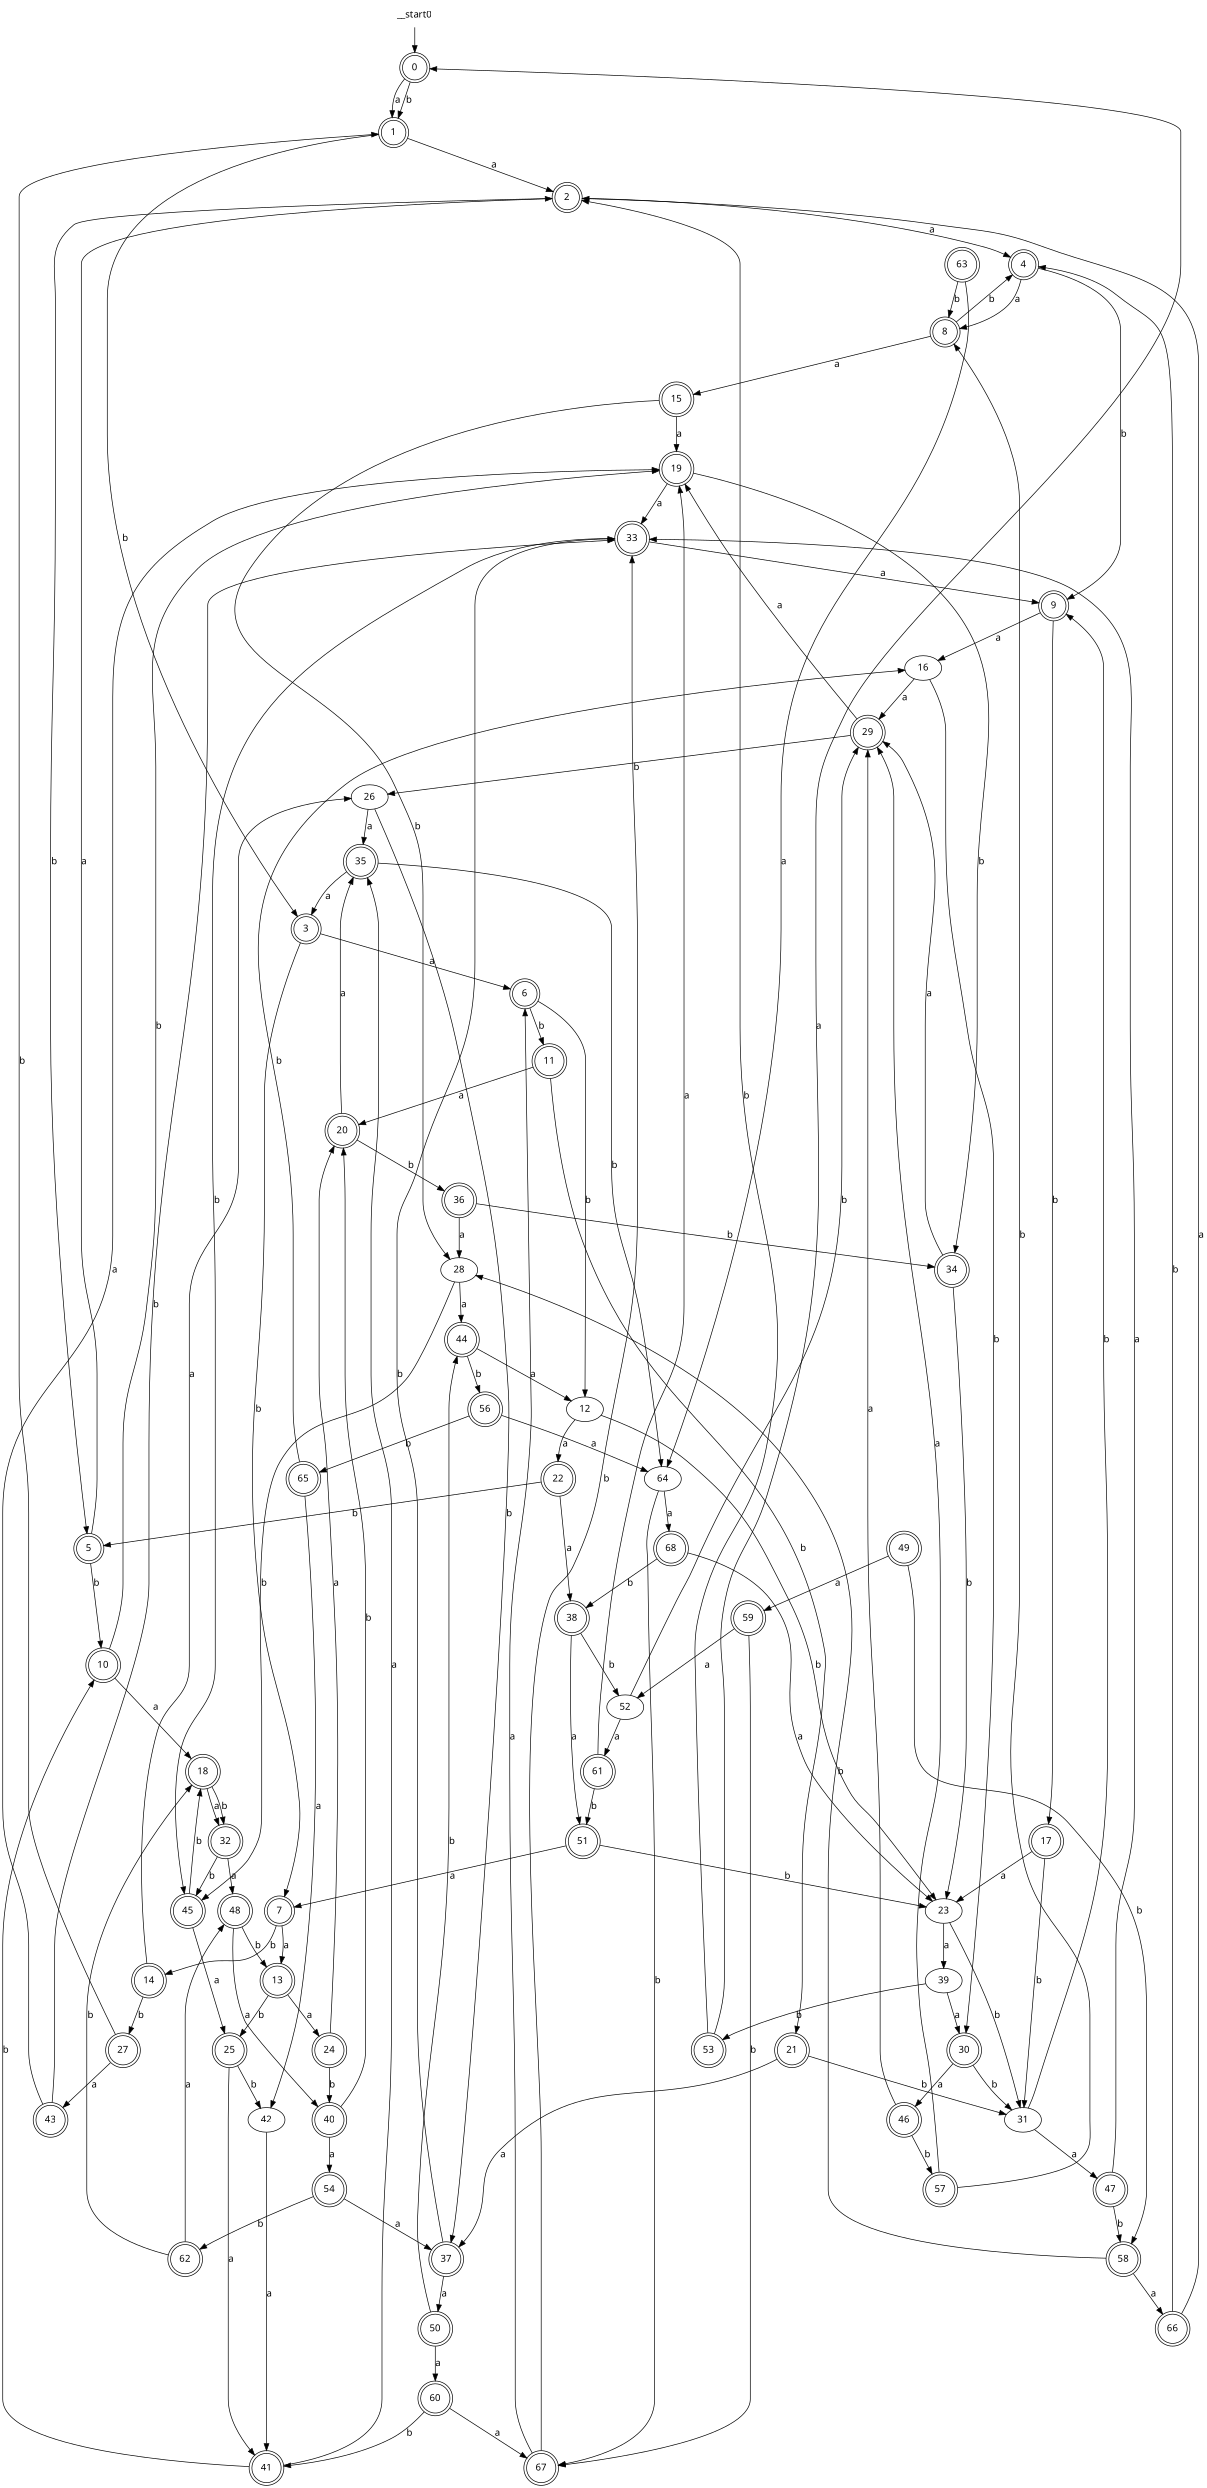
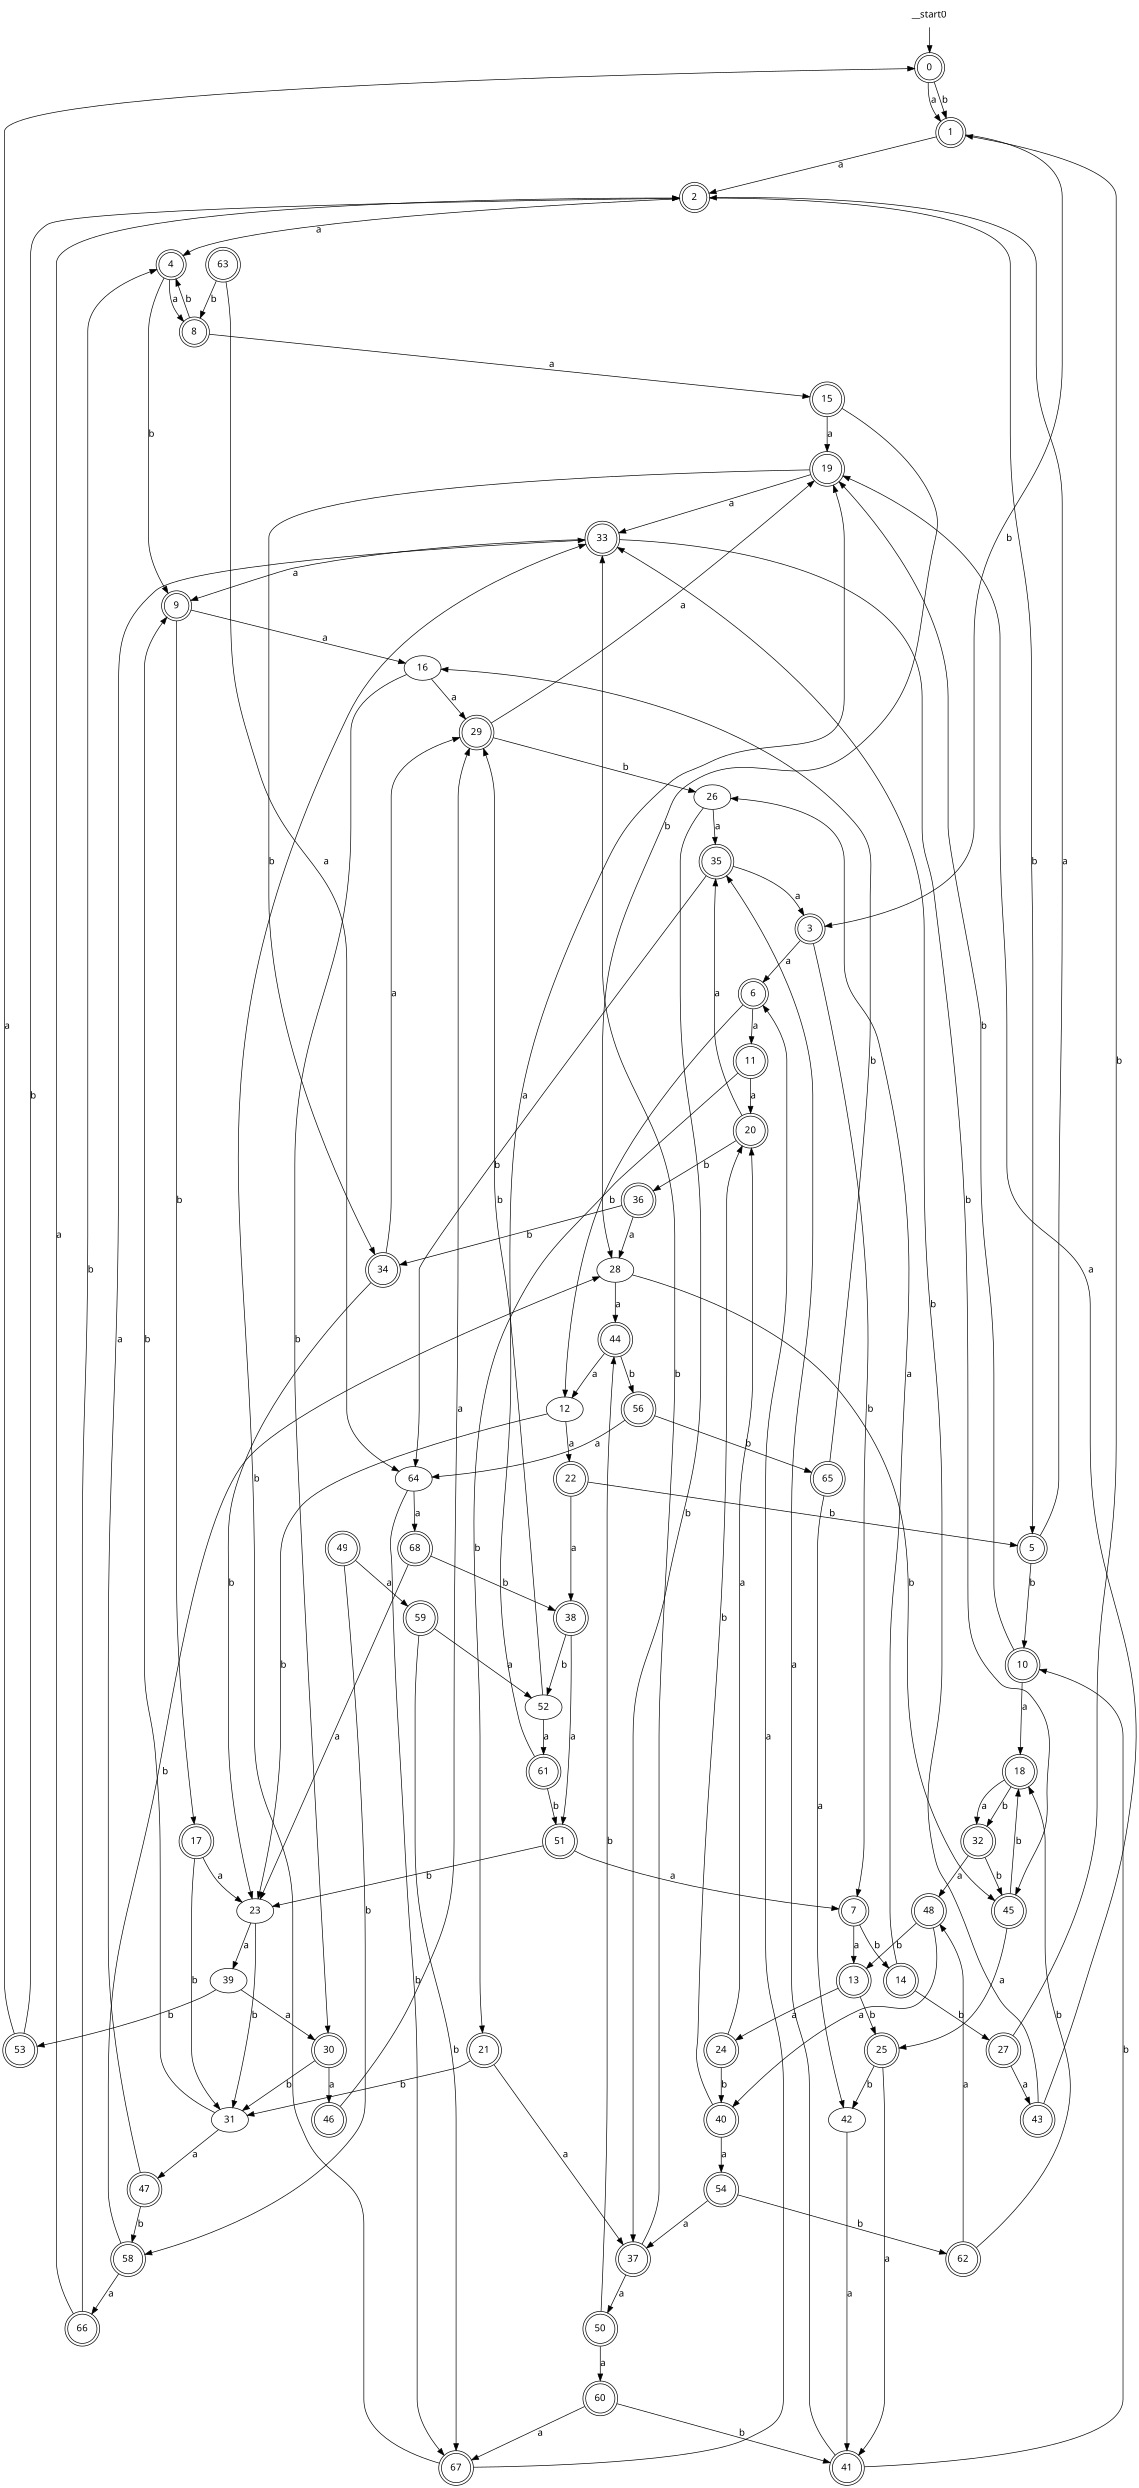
(542, 1026) -> (755, 1026)
(940, 2190) -> none
